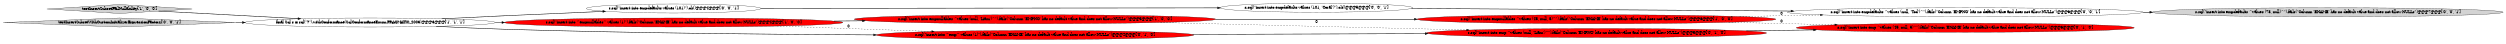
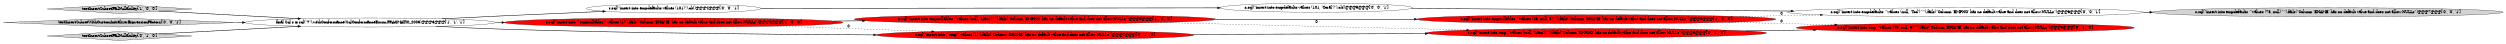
none -> (120, 36)
